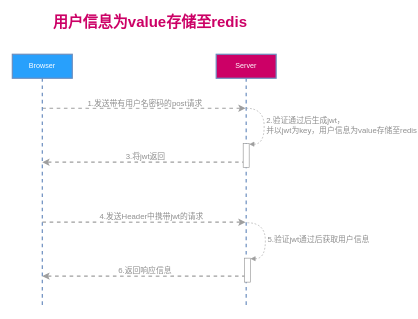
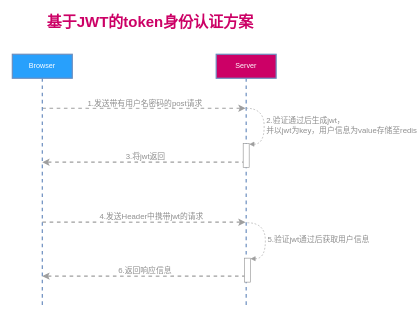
(150, 21) -> (150, 21)
